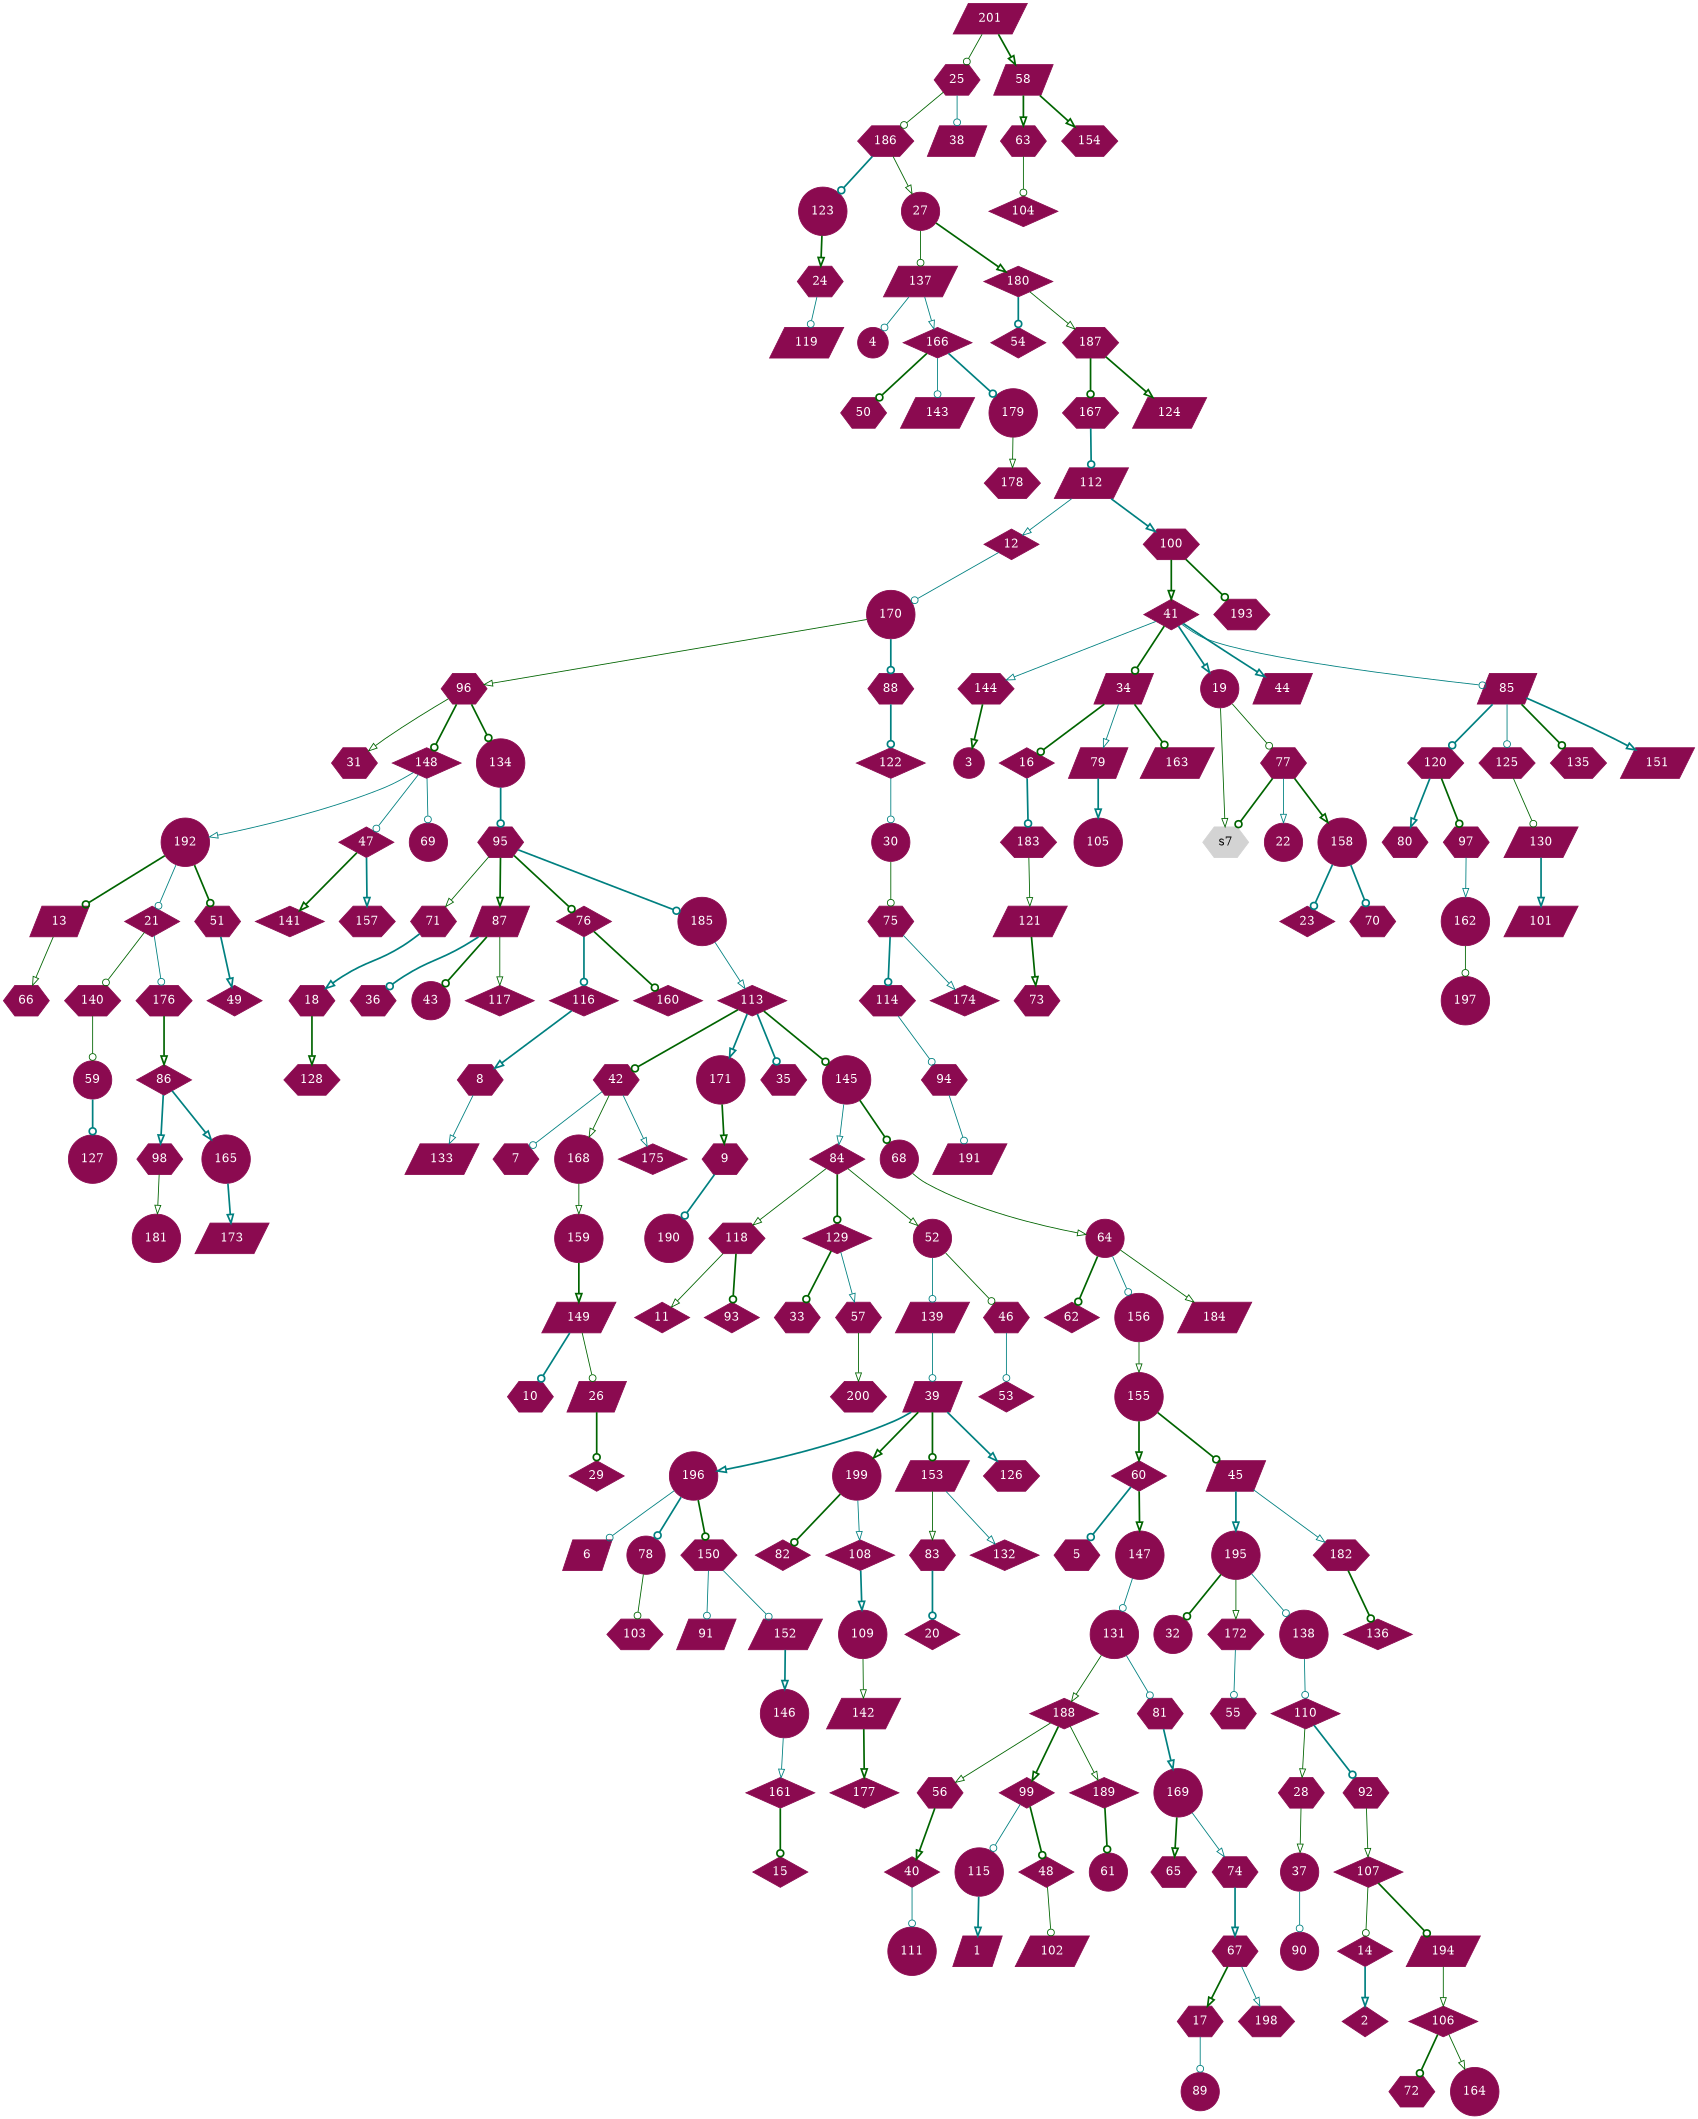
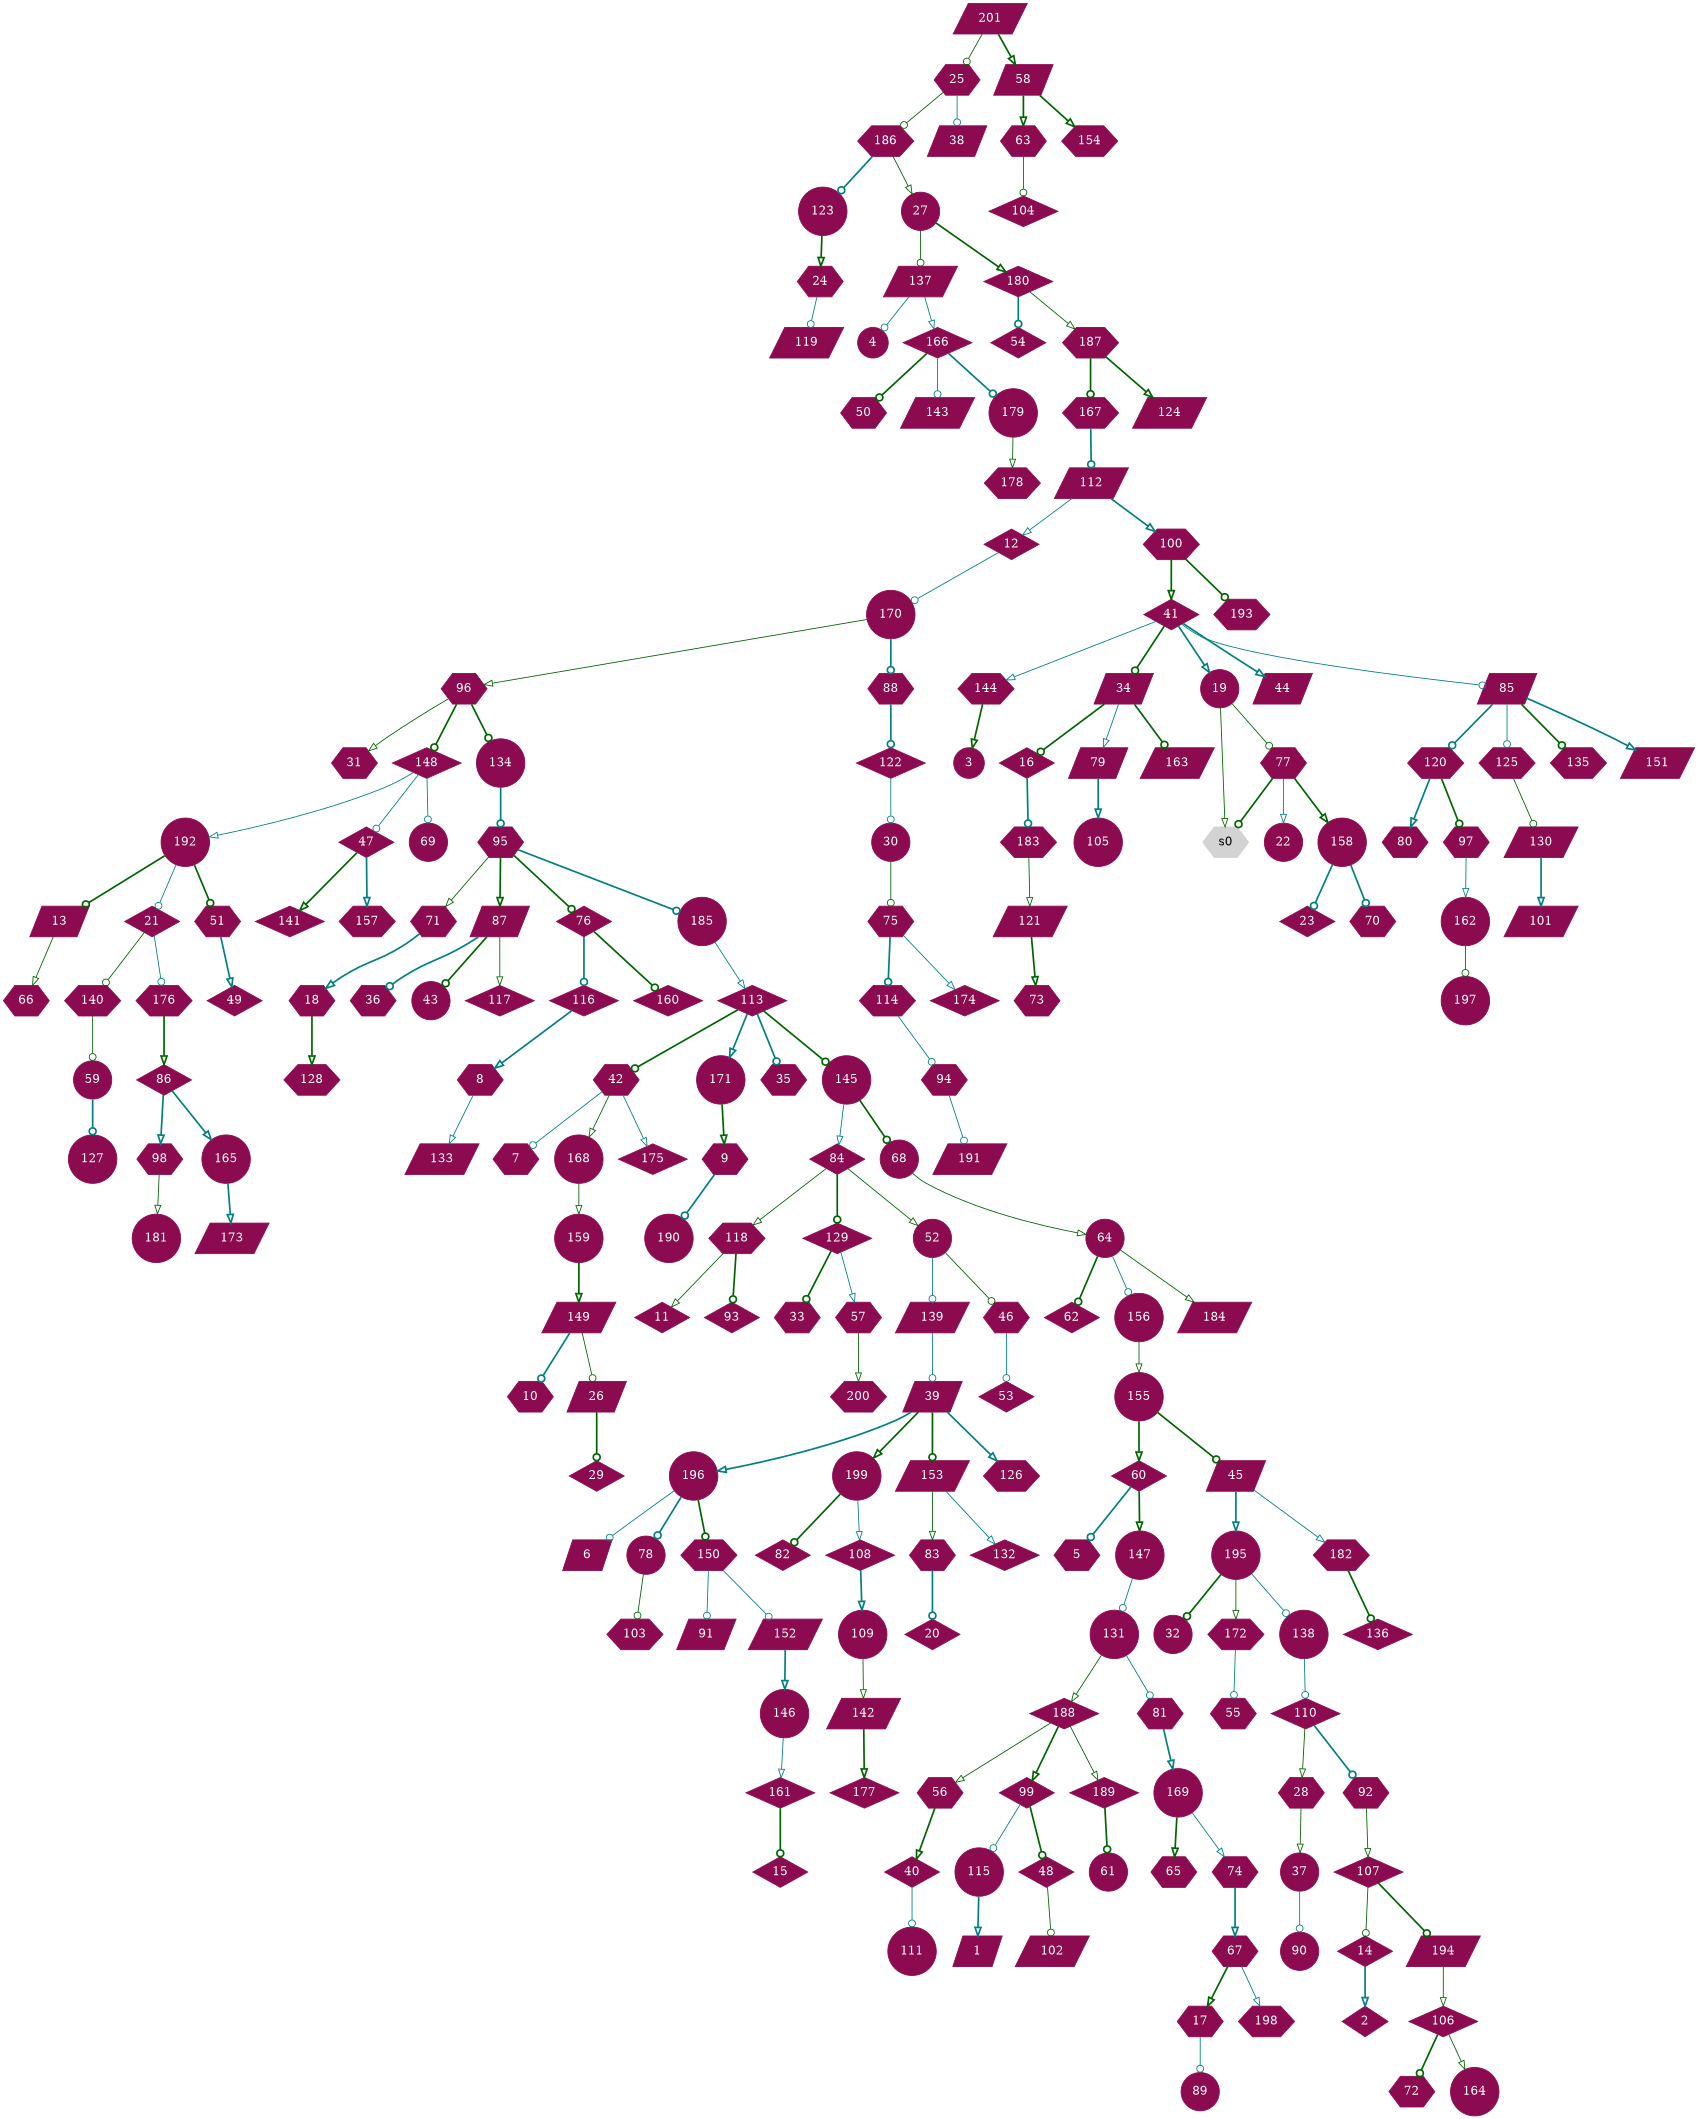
(1226, 842) -> (1226, 842)
